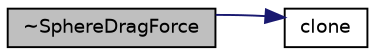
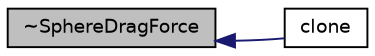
(241, 15) -> (260, 40)
